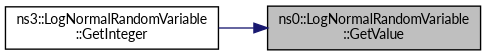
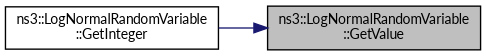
(374, 28) -> (374, 28)
